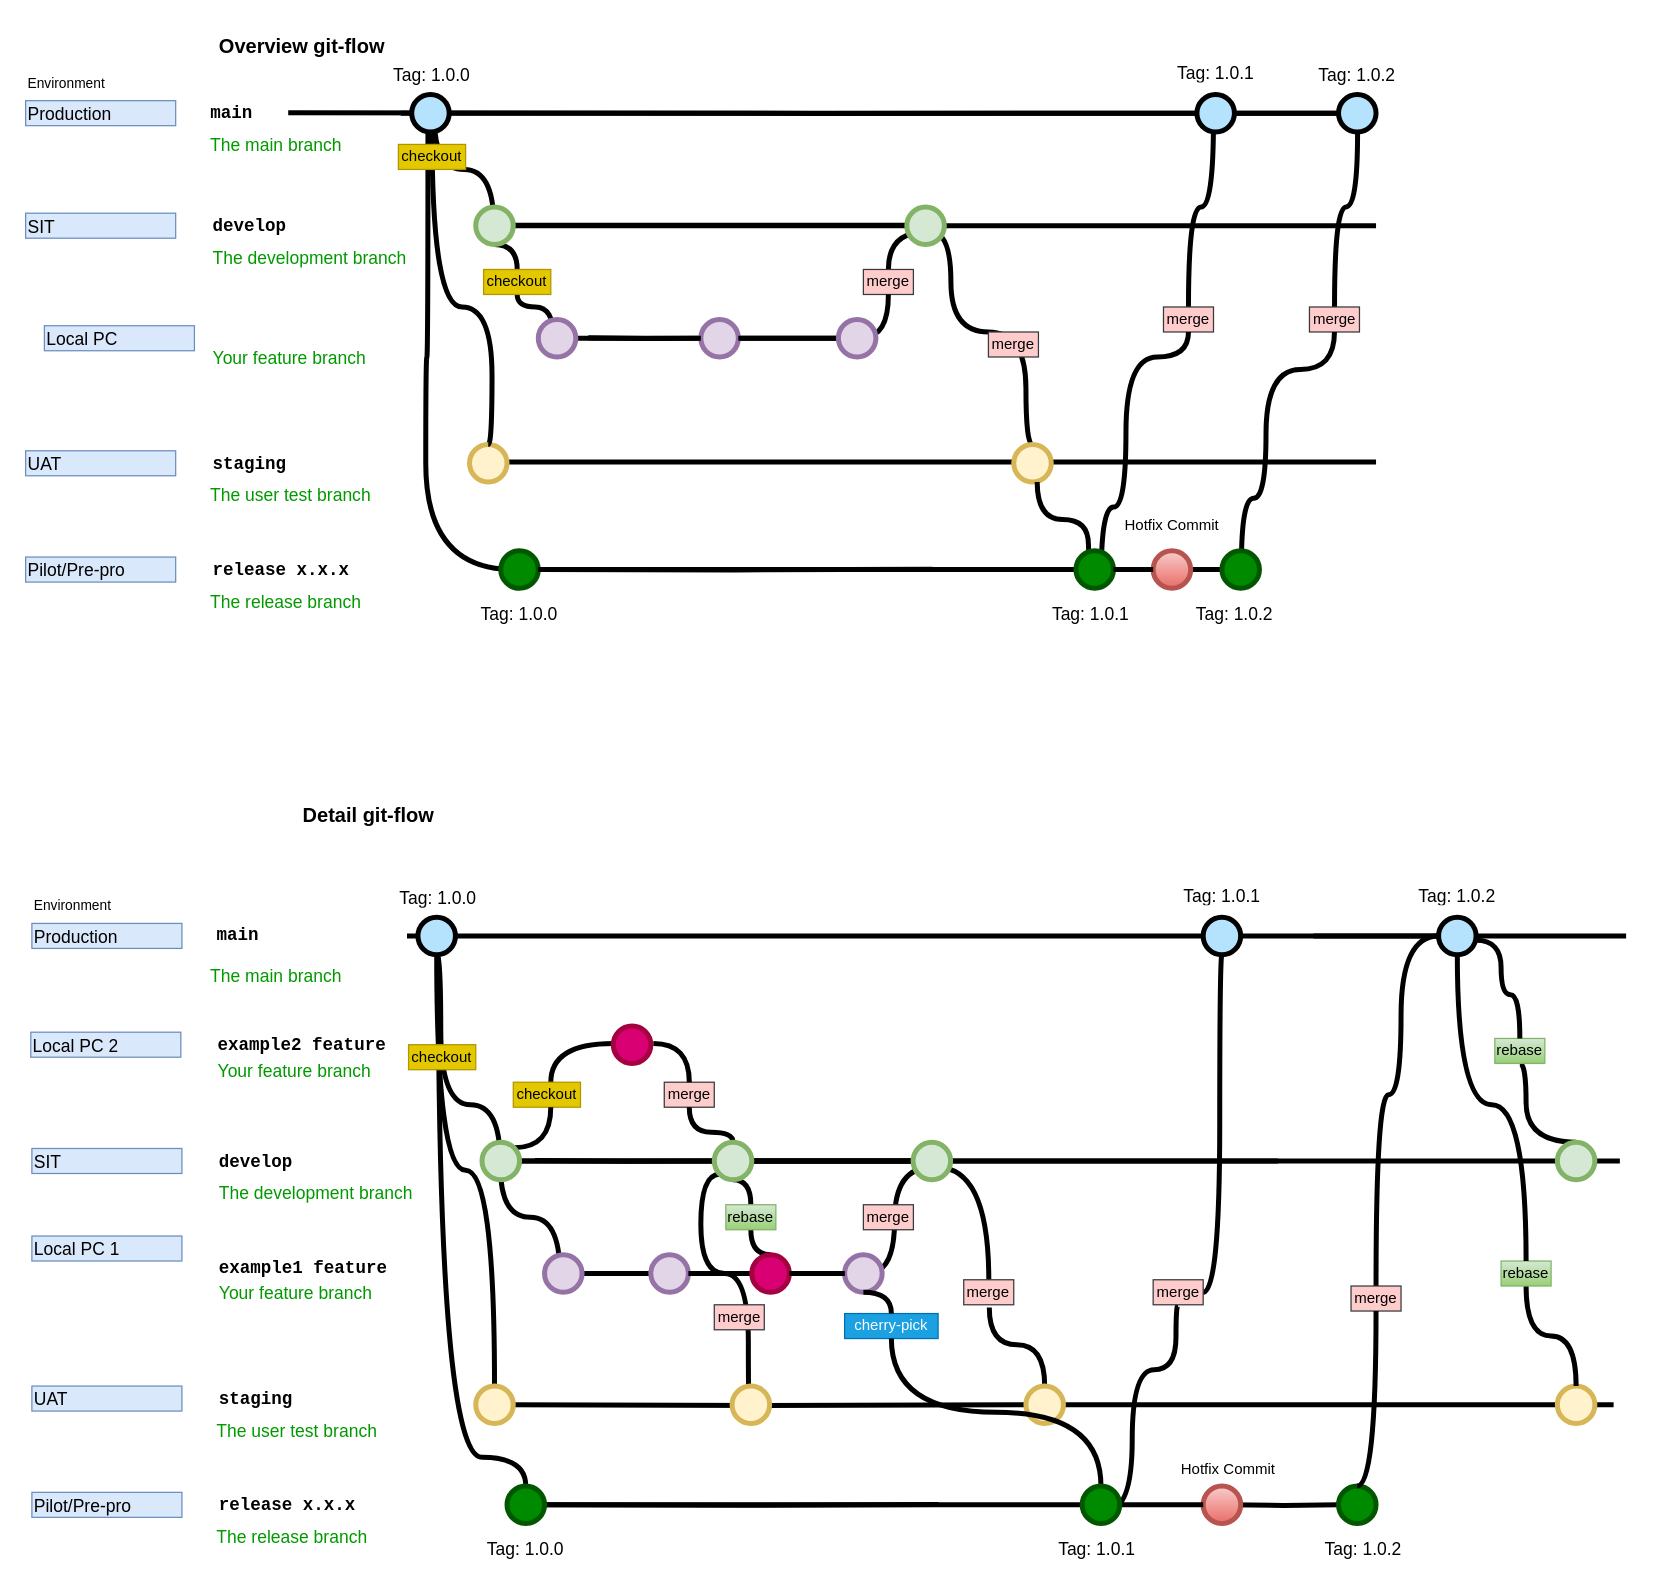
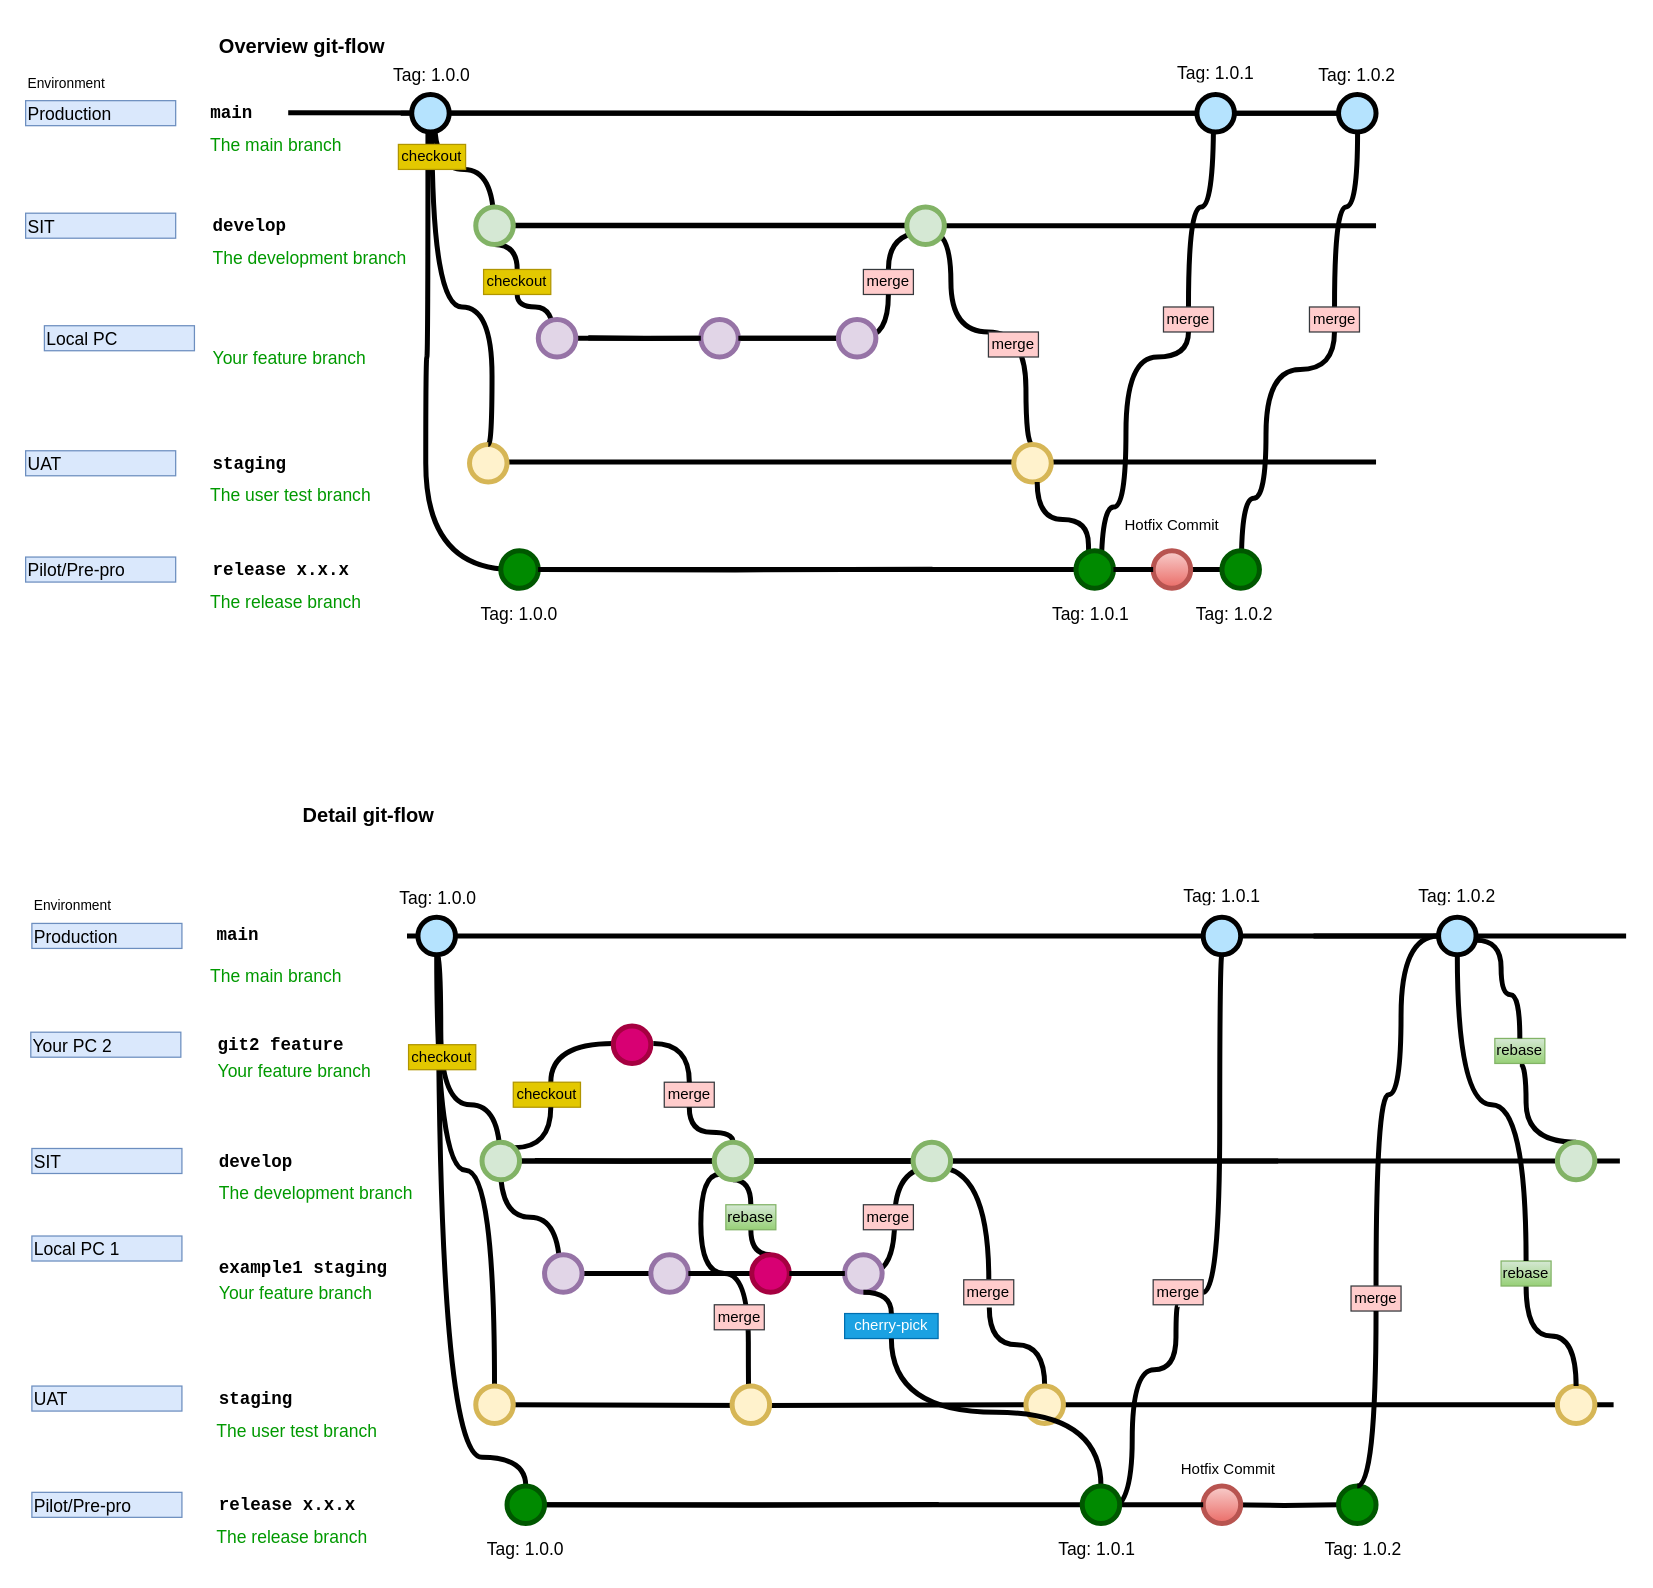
(75, 1044) -> (73, 1044)
(292, 1044) -> (272, 1044)
(293, 1267) -> (291, 1267)
